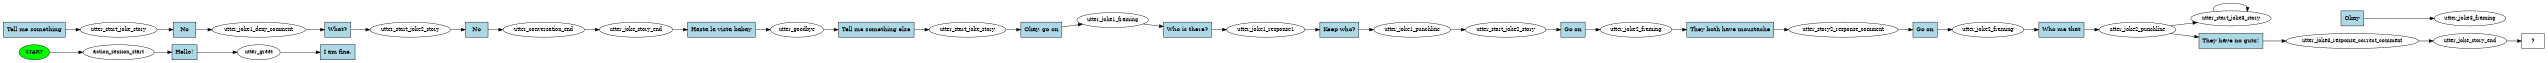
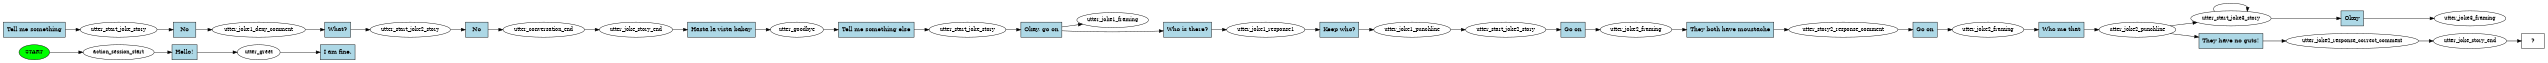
none -> (2304, 18)
(1151, 25) -> (1111, 32)
(2352, 41) -> (2352, 41)
